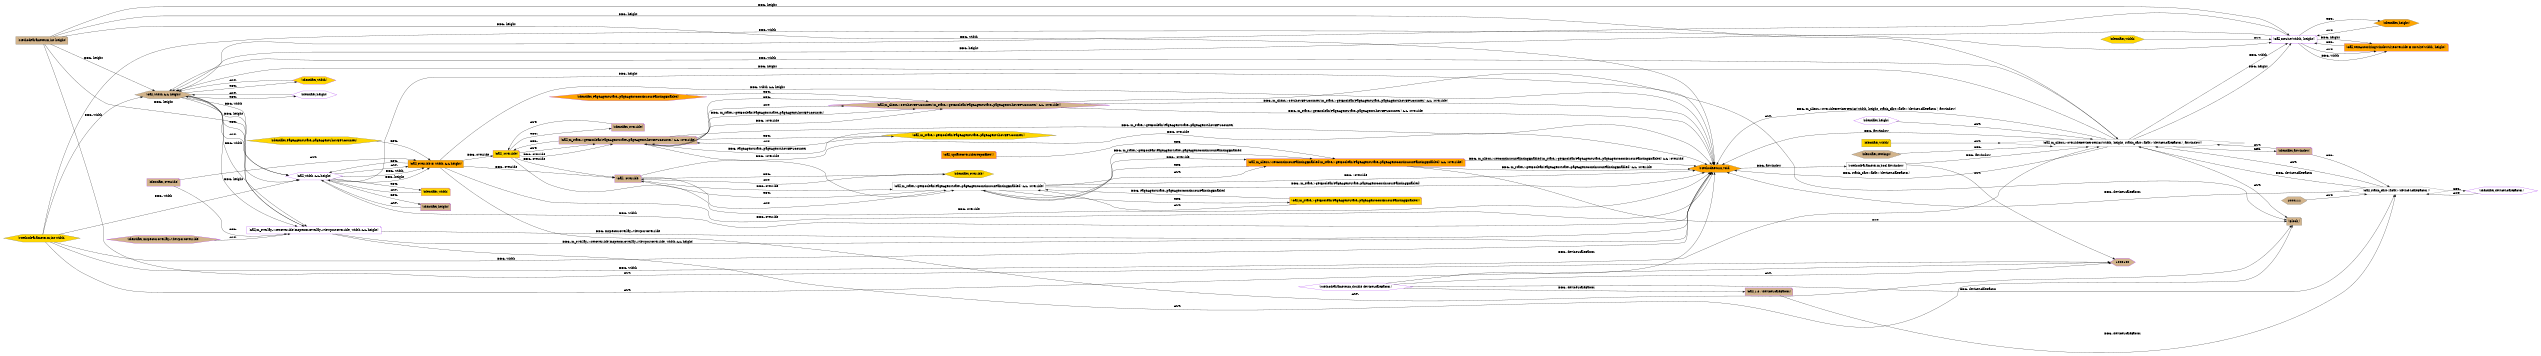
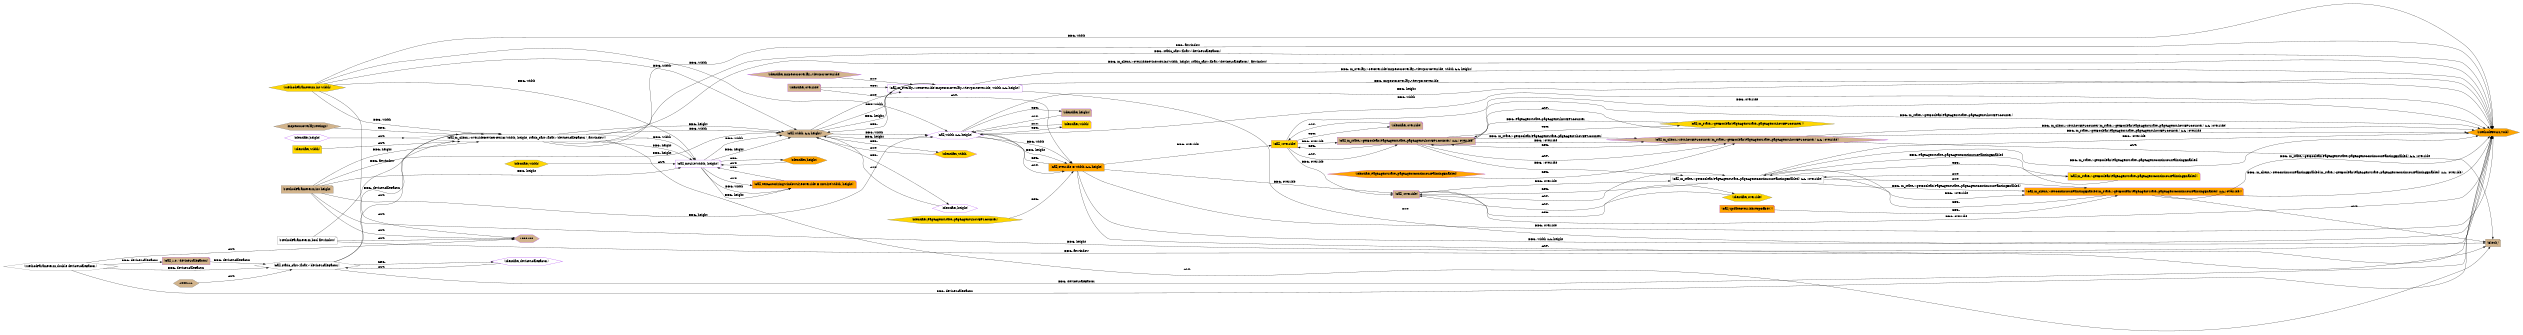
(2294, 151) -> none
(1876, 154) -> (307, 126)
(1792, 167) -> (1459, 253)
(1356, 287) -> (61, 267)
